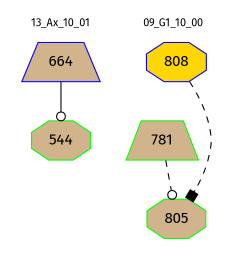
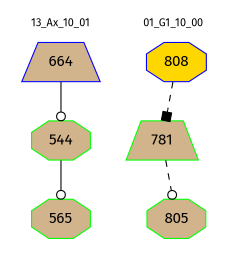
(173, 23) -> (173, 23)
(211, 135) -> (170, 96)
none -> (61, 219)
